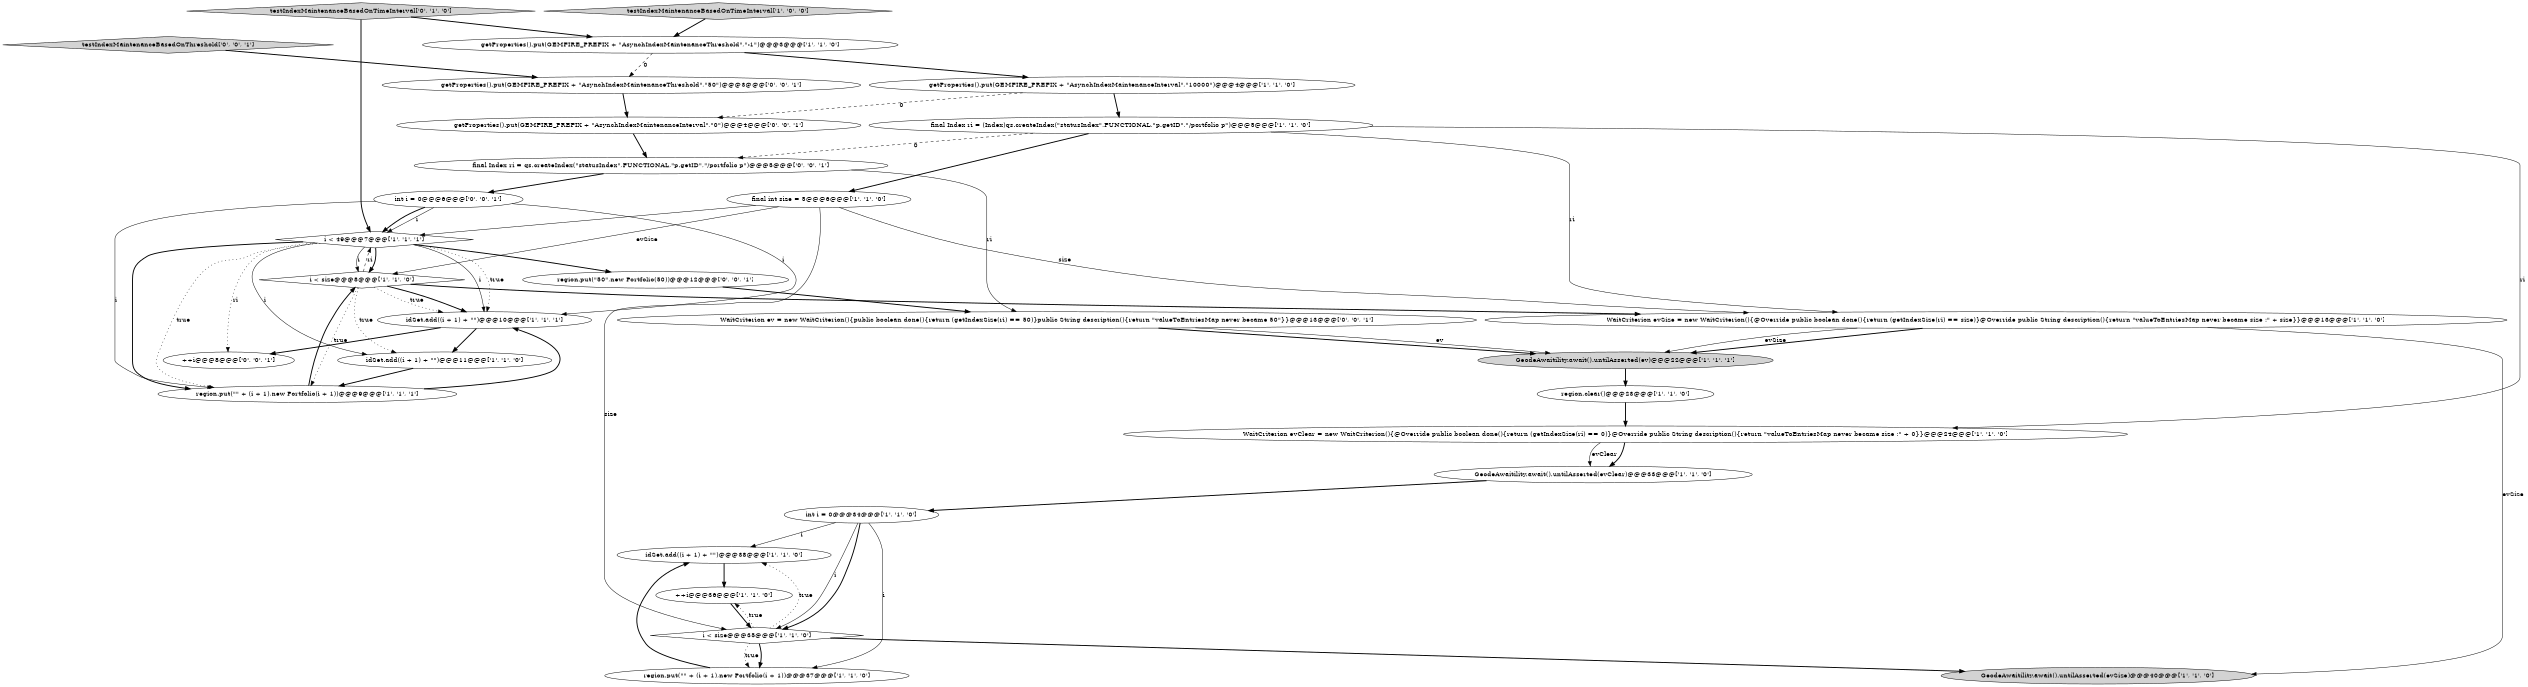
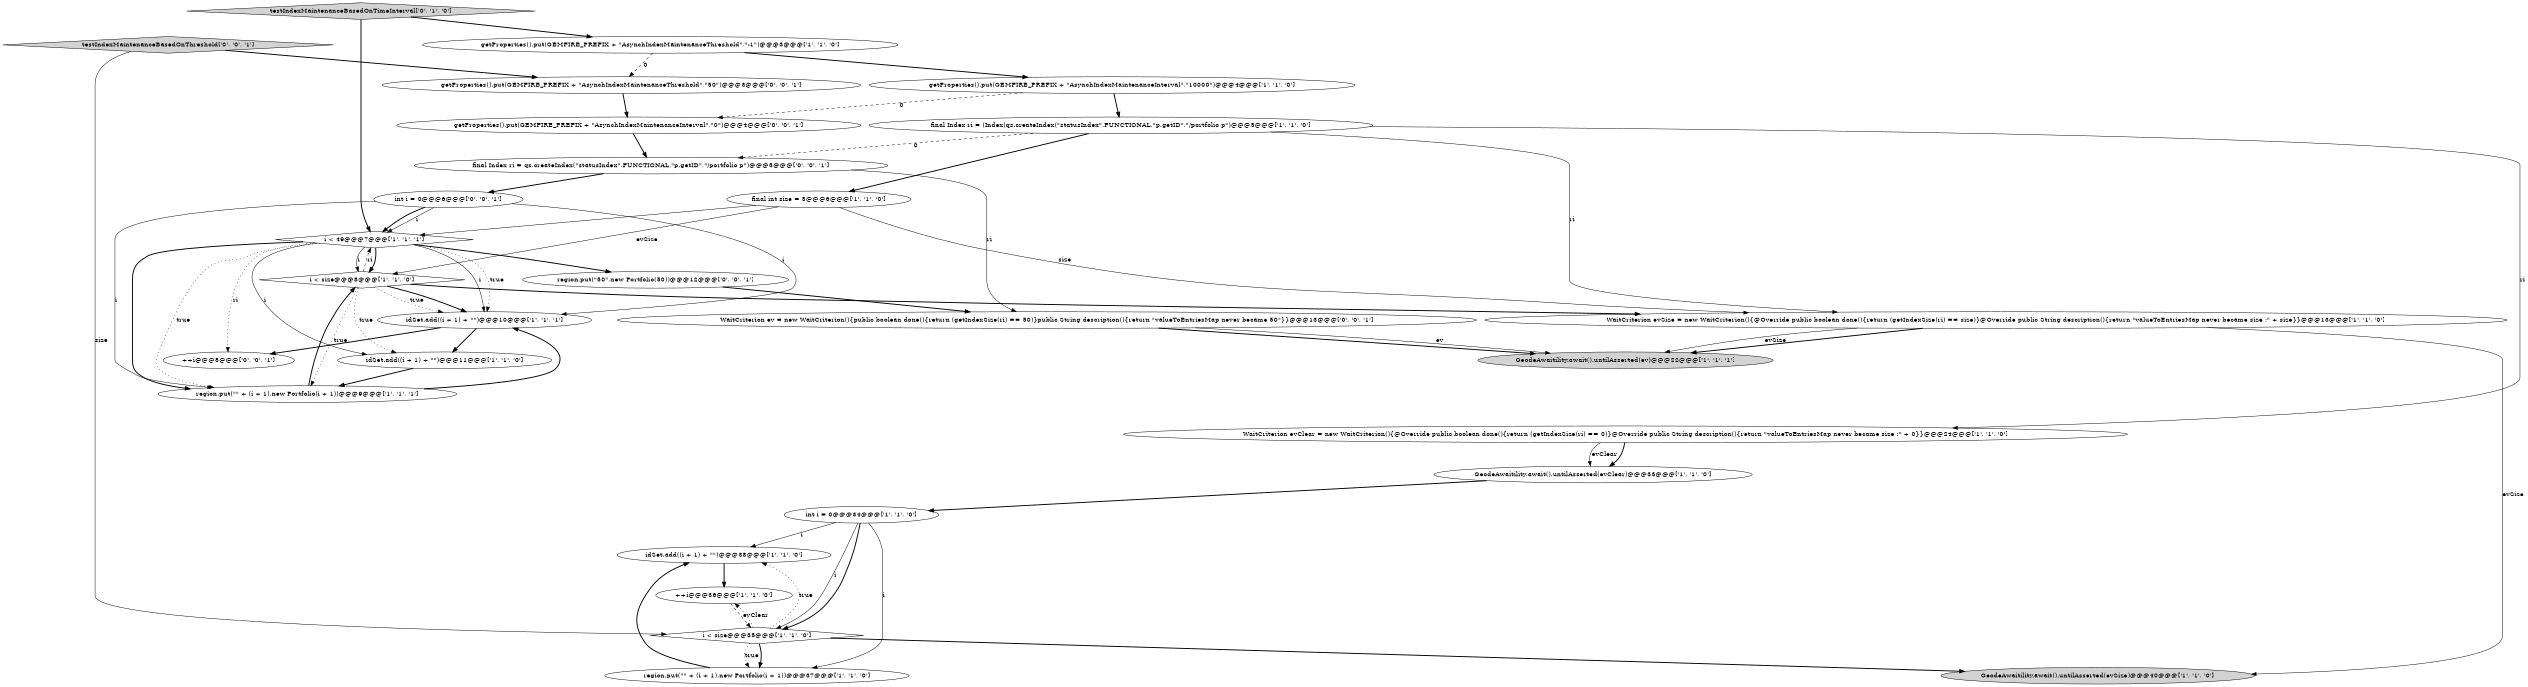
(718, 11) -> none
(604, 370) -> (98, 597)
(1626, 394) -> none
(739, 614) -> (739, 614)
(756, 615) -> (756, 615)
